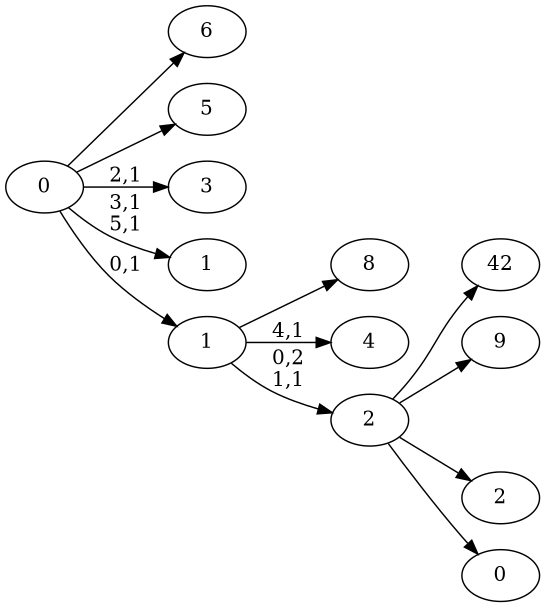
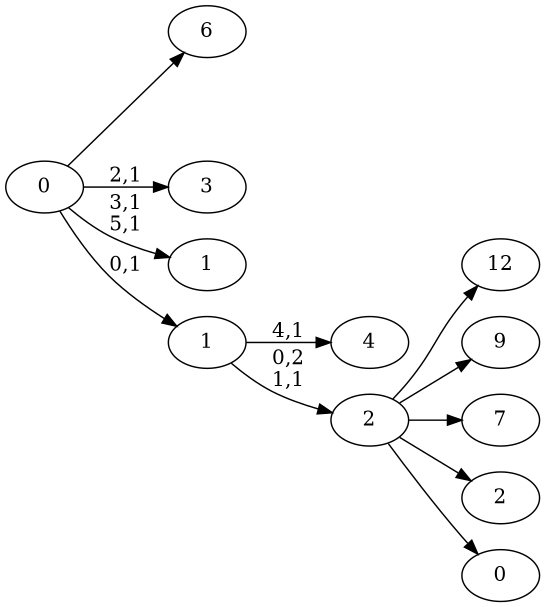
(207, 109) -> none
(370, 265) -> none
(501, 265) -> (501, 265)
none -> (501, 420)
